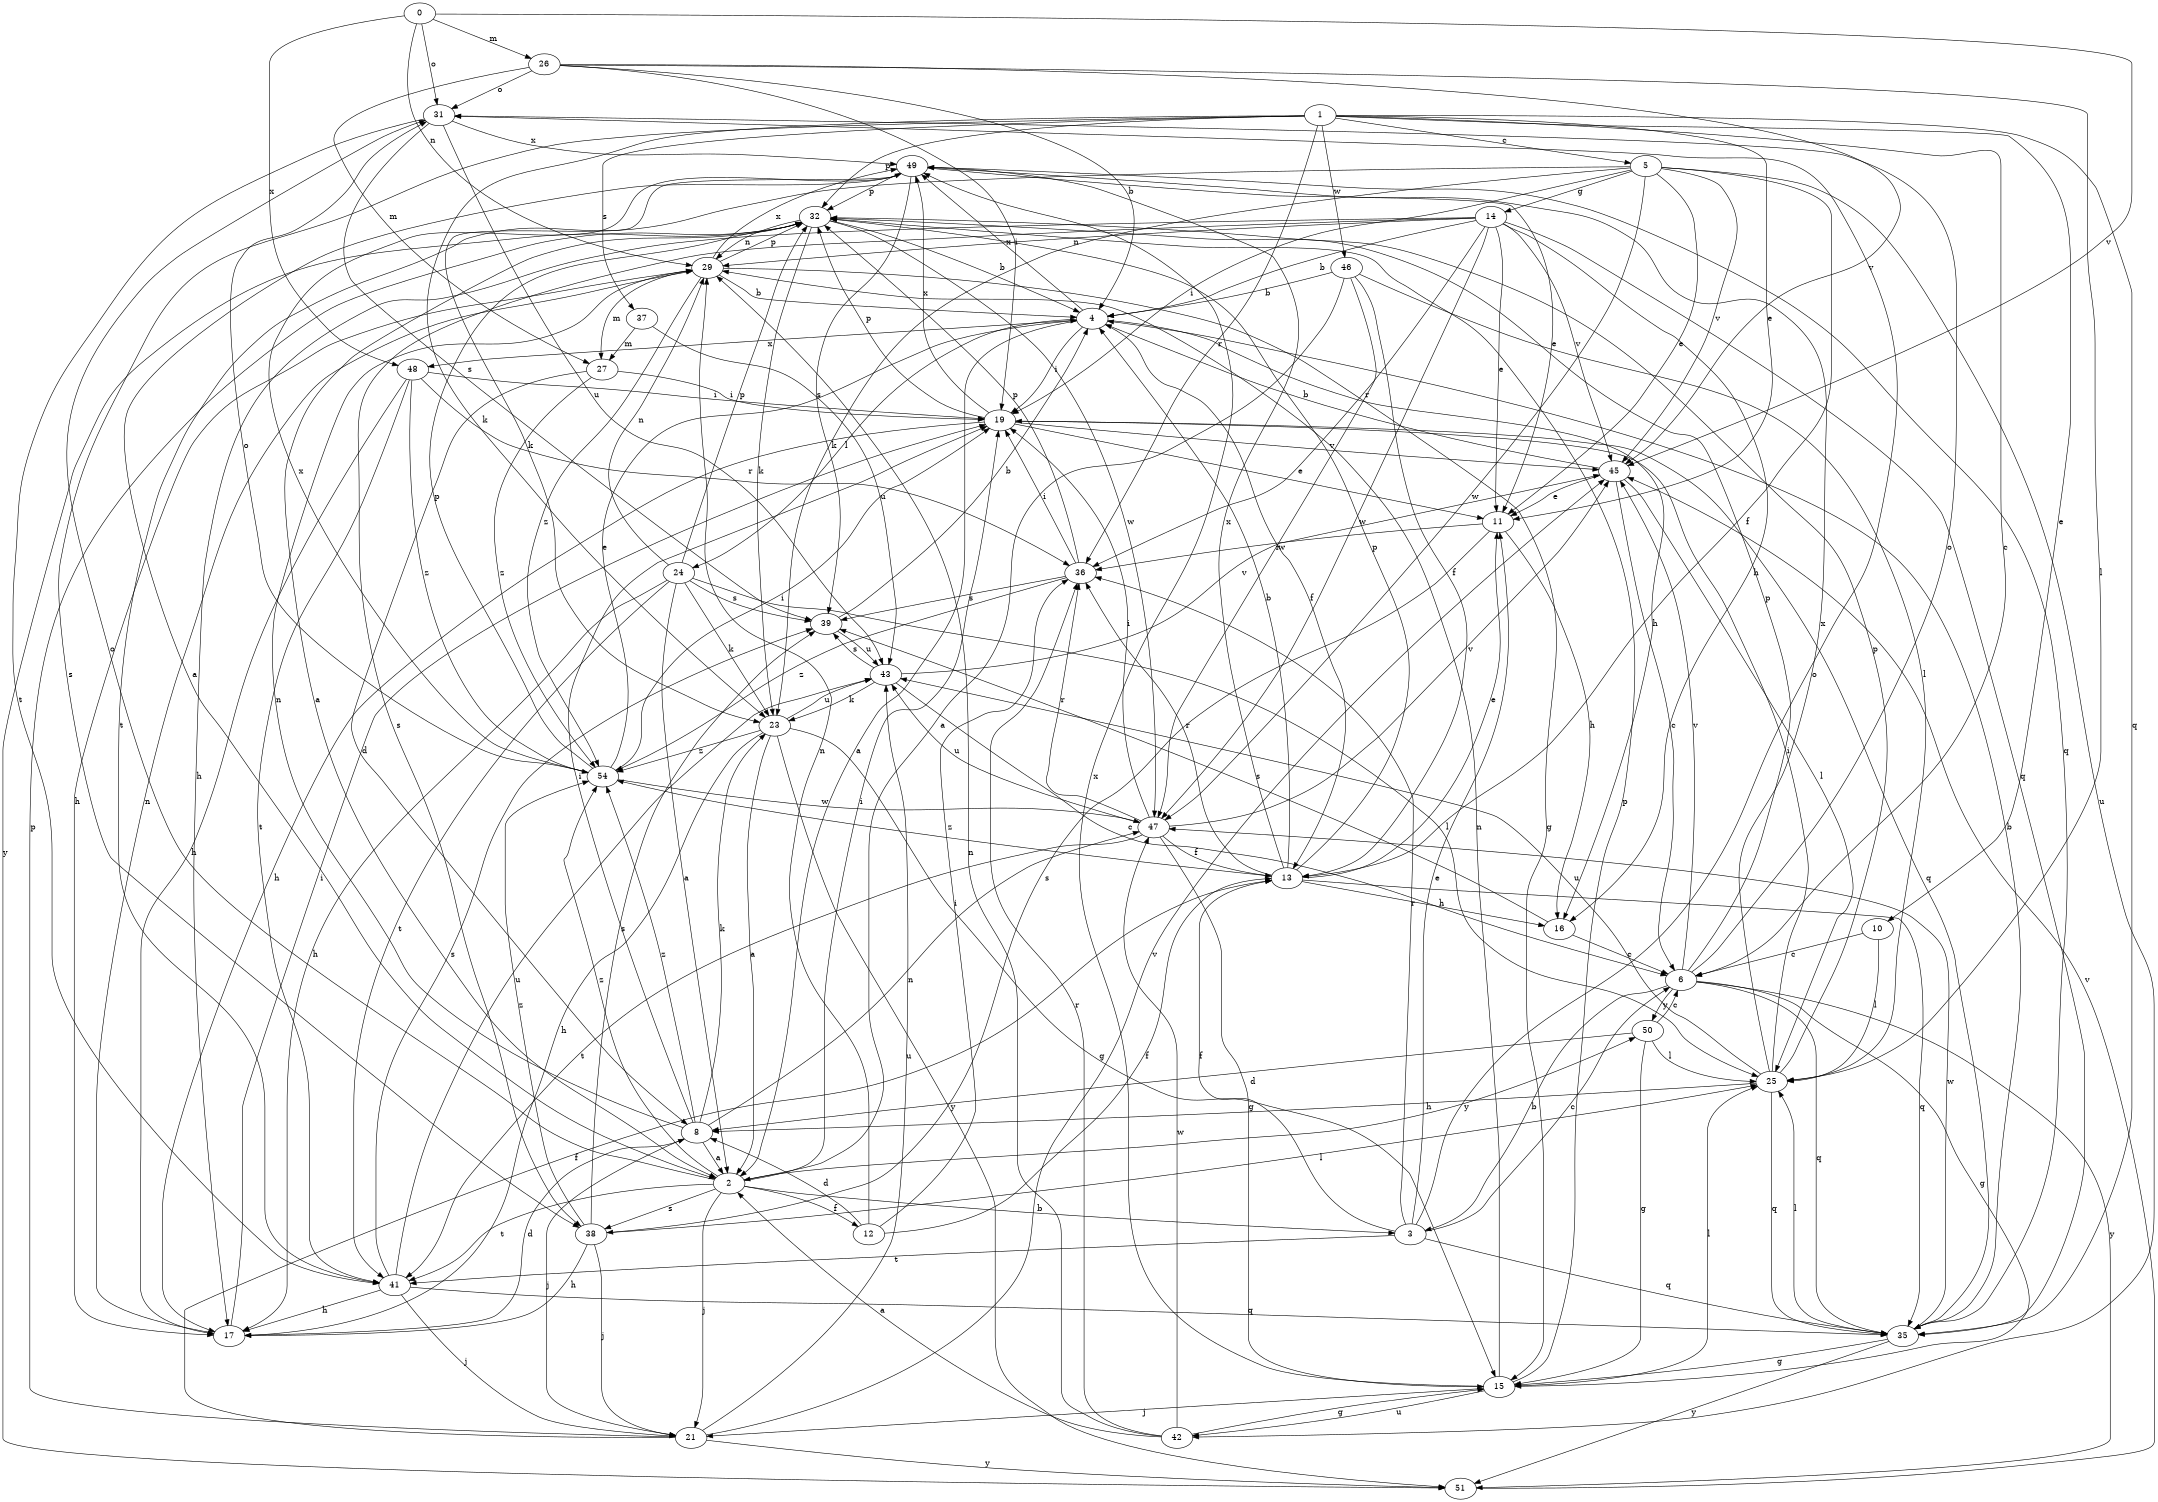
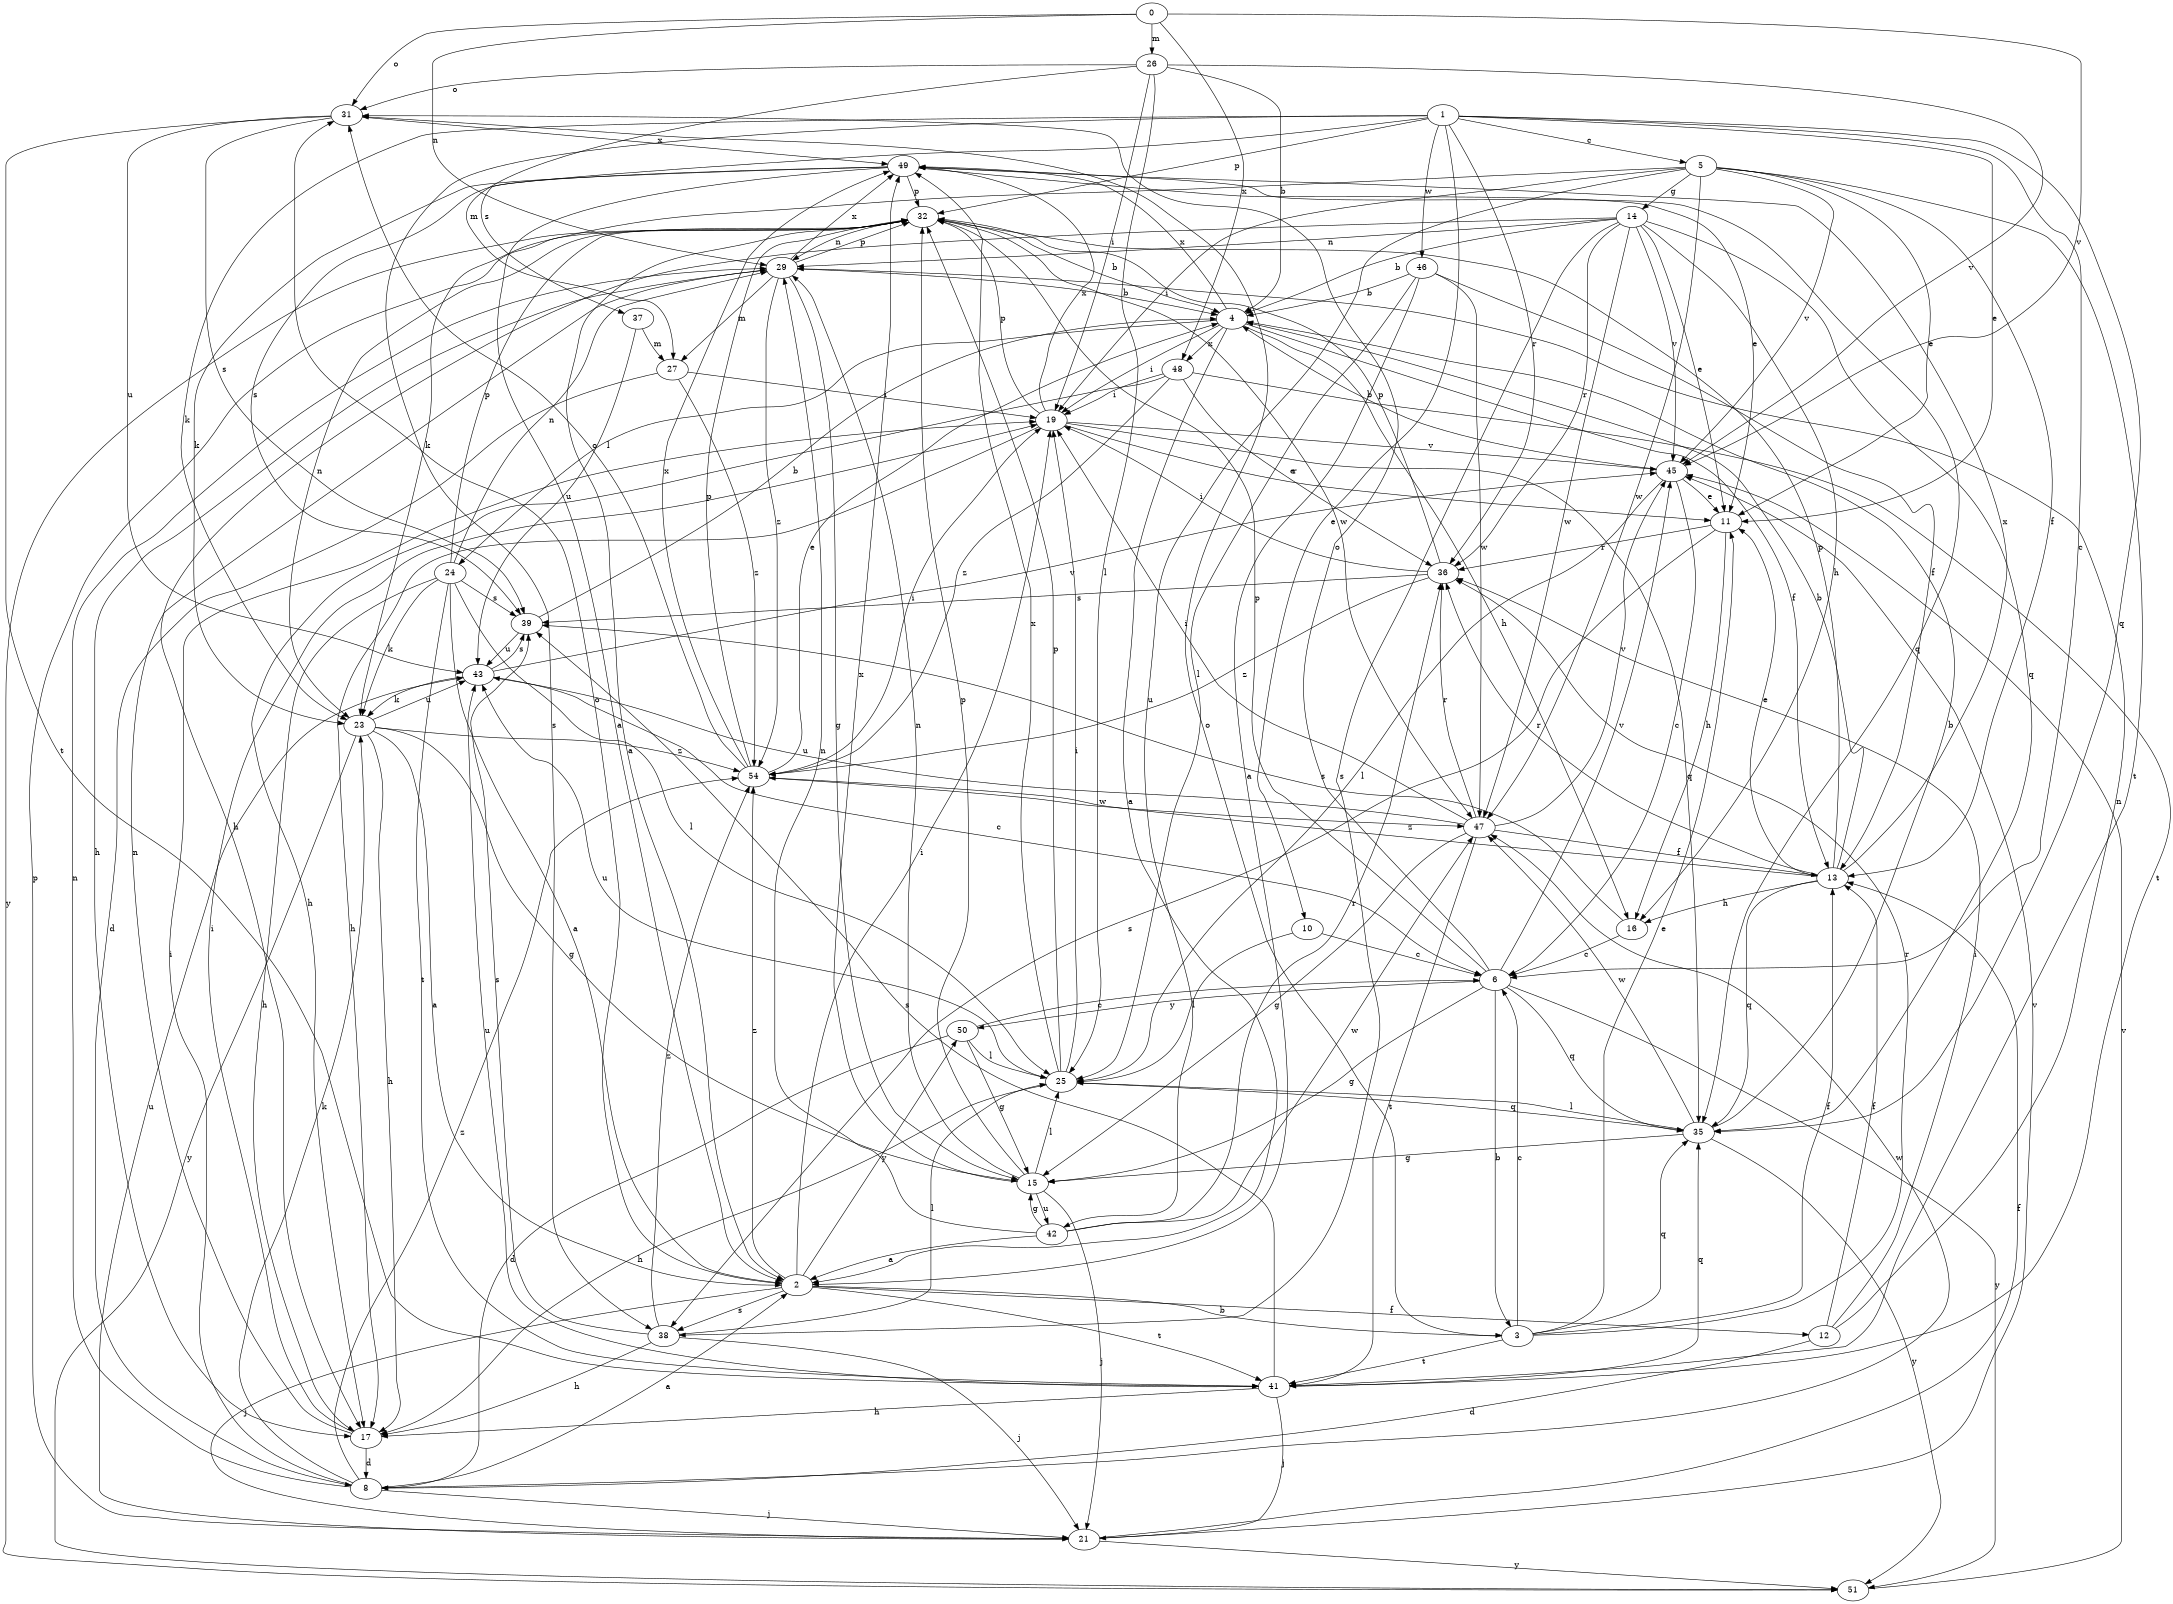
(761, 471) -> (320, 471)
(911, 980) -> (1900, 1158)
(1238, 1112) -> (699, 1229)
